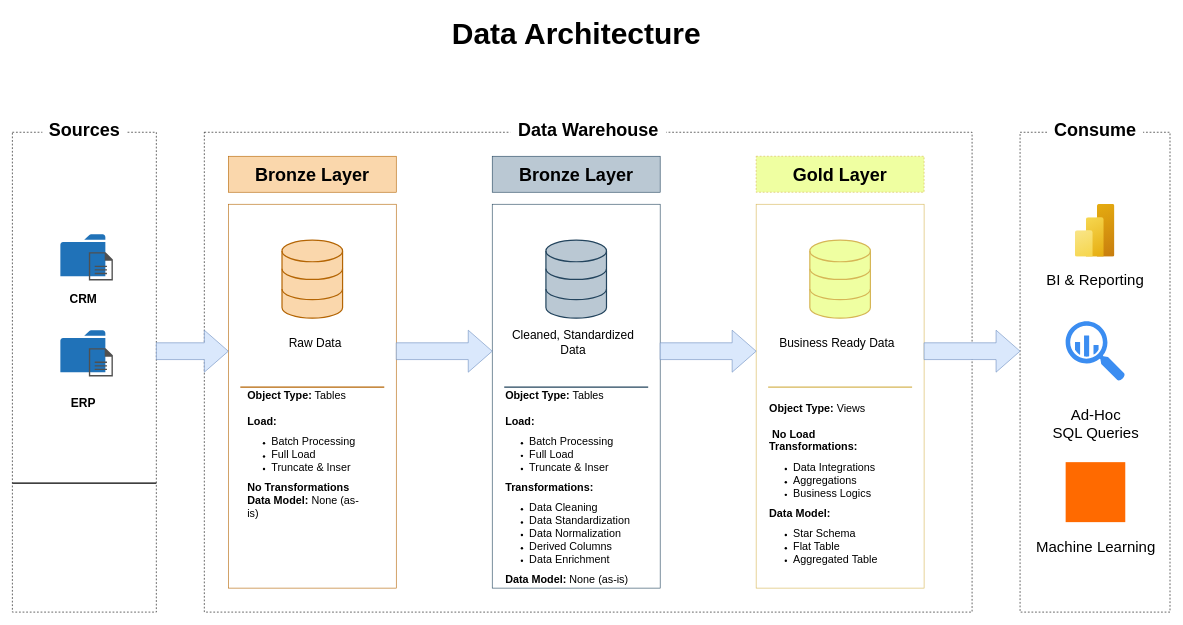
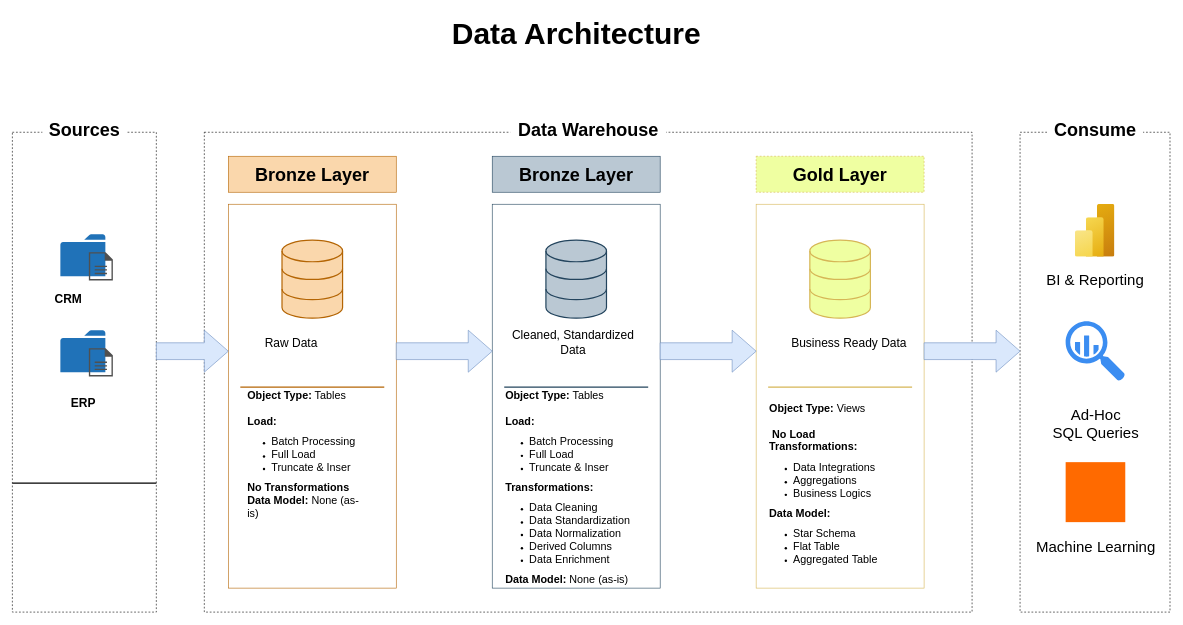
(83, 299) -> (68, 299)
(315, 342) -> (291, 342)
(837, 342) -> (849, 342)
